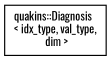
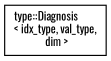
(55, 30) -> (55, 30)
